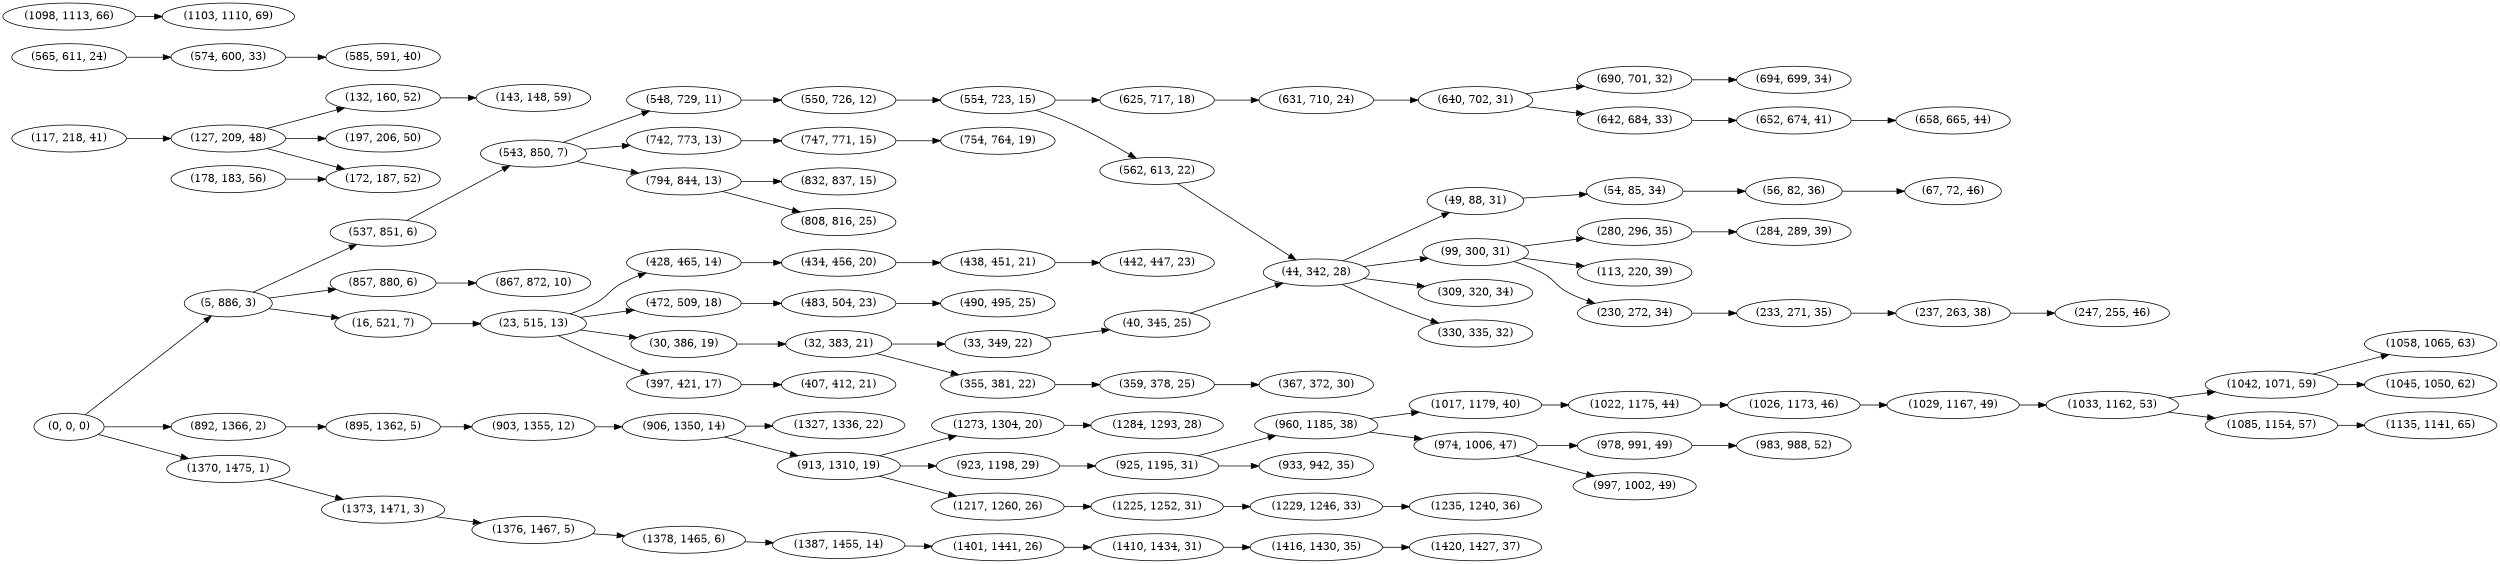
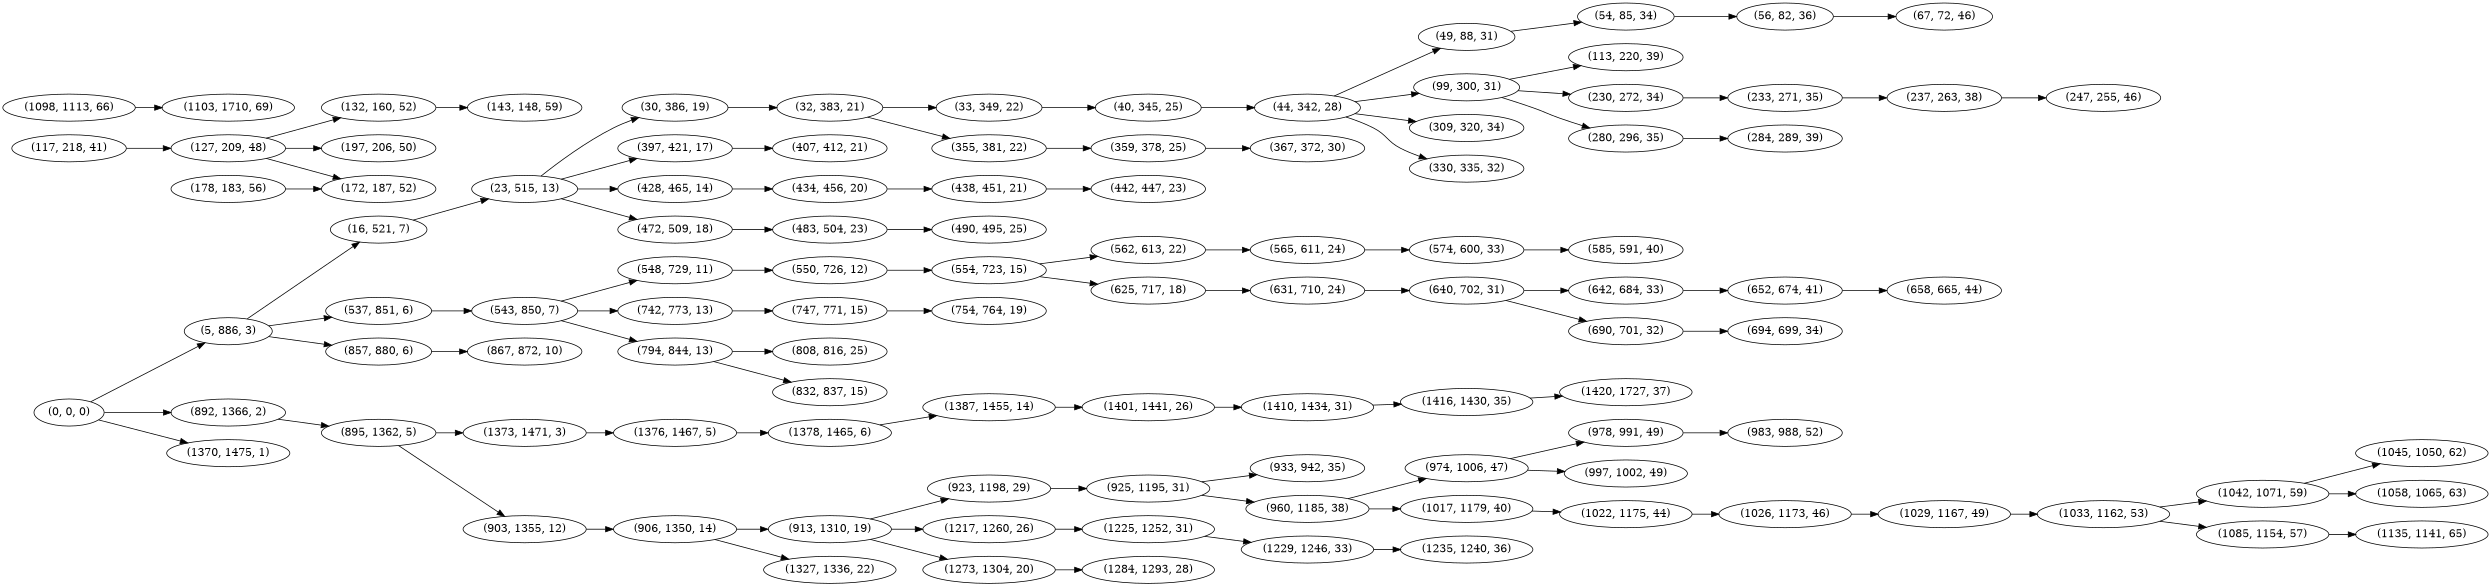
(228, 17) -> (228, 108)
(1233, 220) -> (1224, 250)
(302, 488) -> (446, 433)
(1475, 547) -> (1626, 392)
